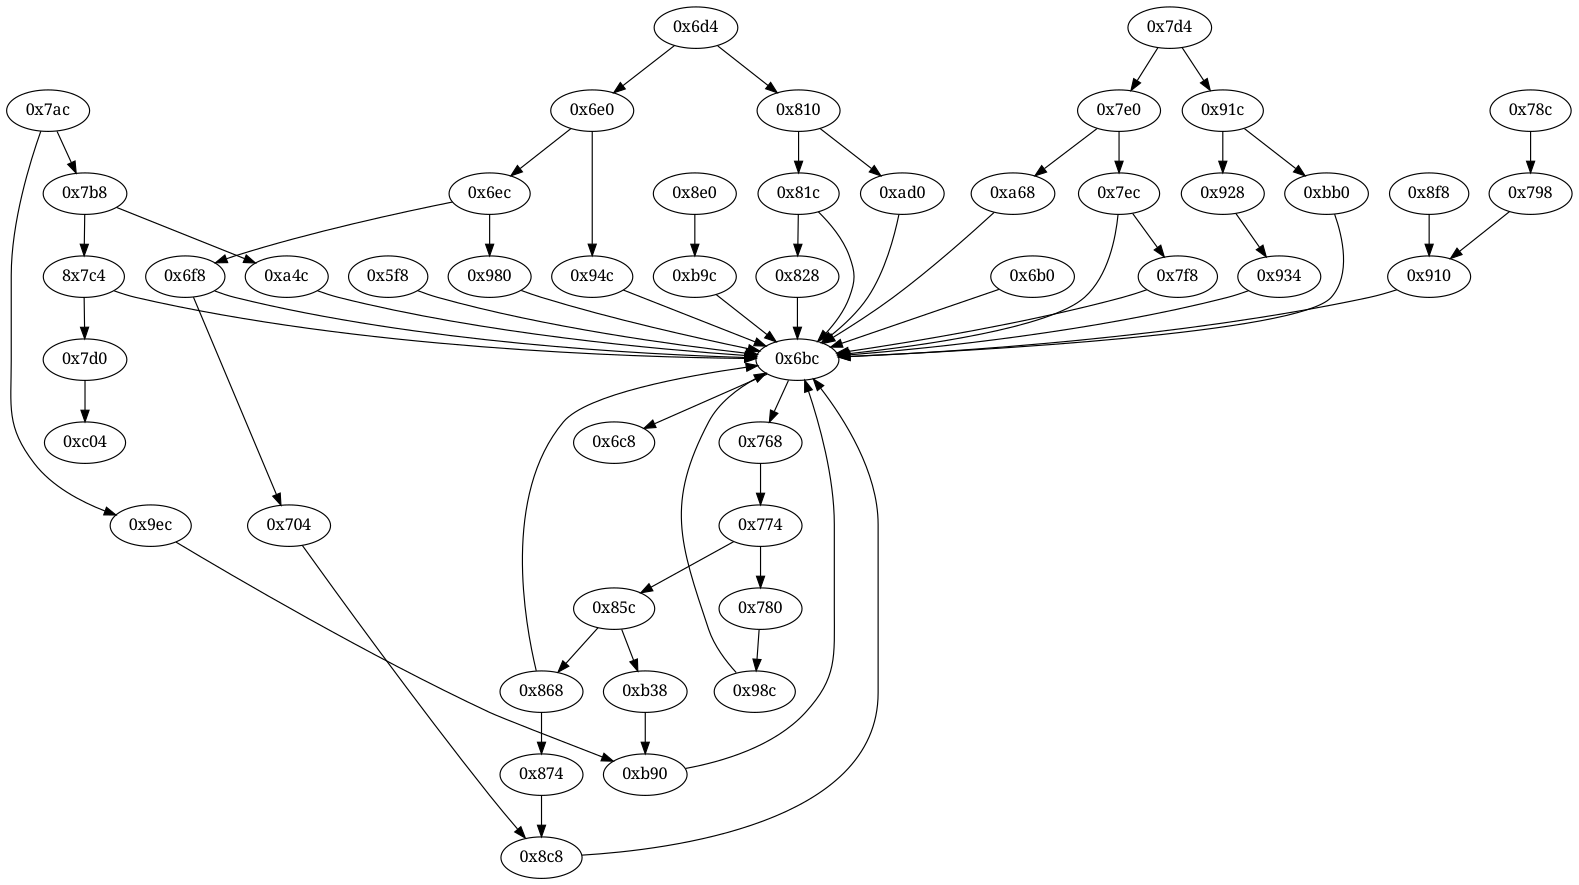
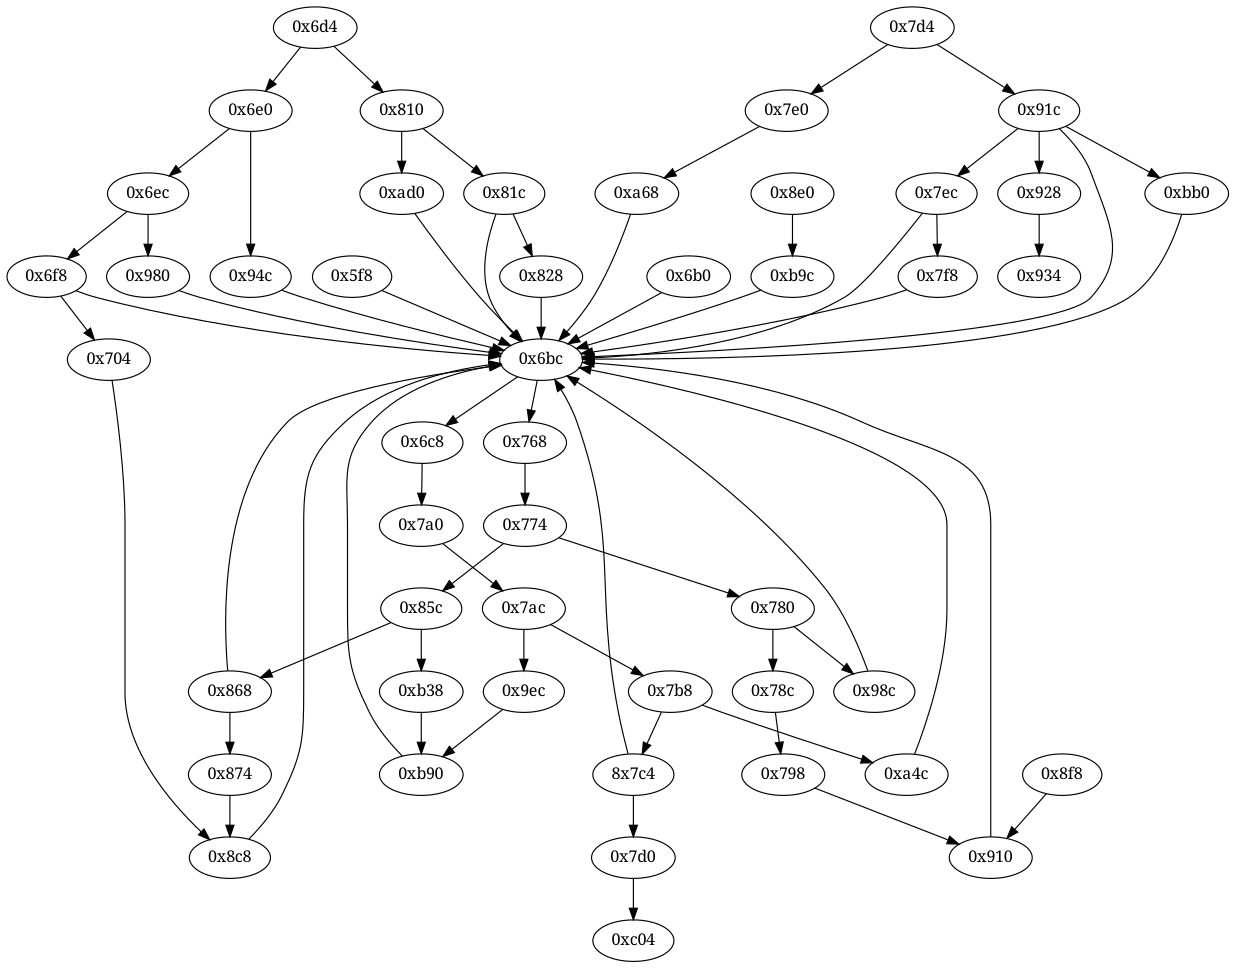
(1119, 147) -> (992, 149)
(1051, 332) -> (939, 332)
none -> (421, 526)
none -> (773, 645)
